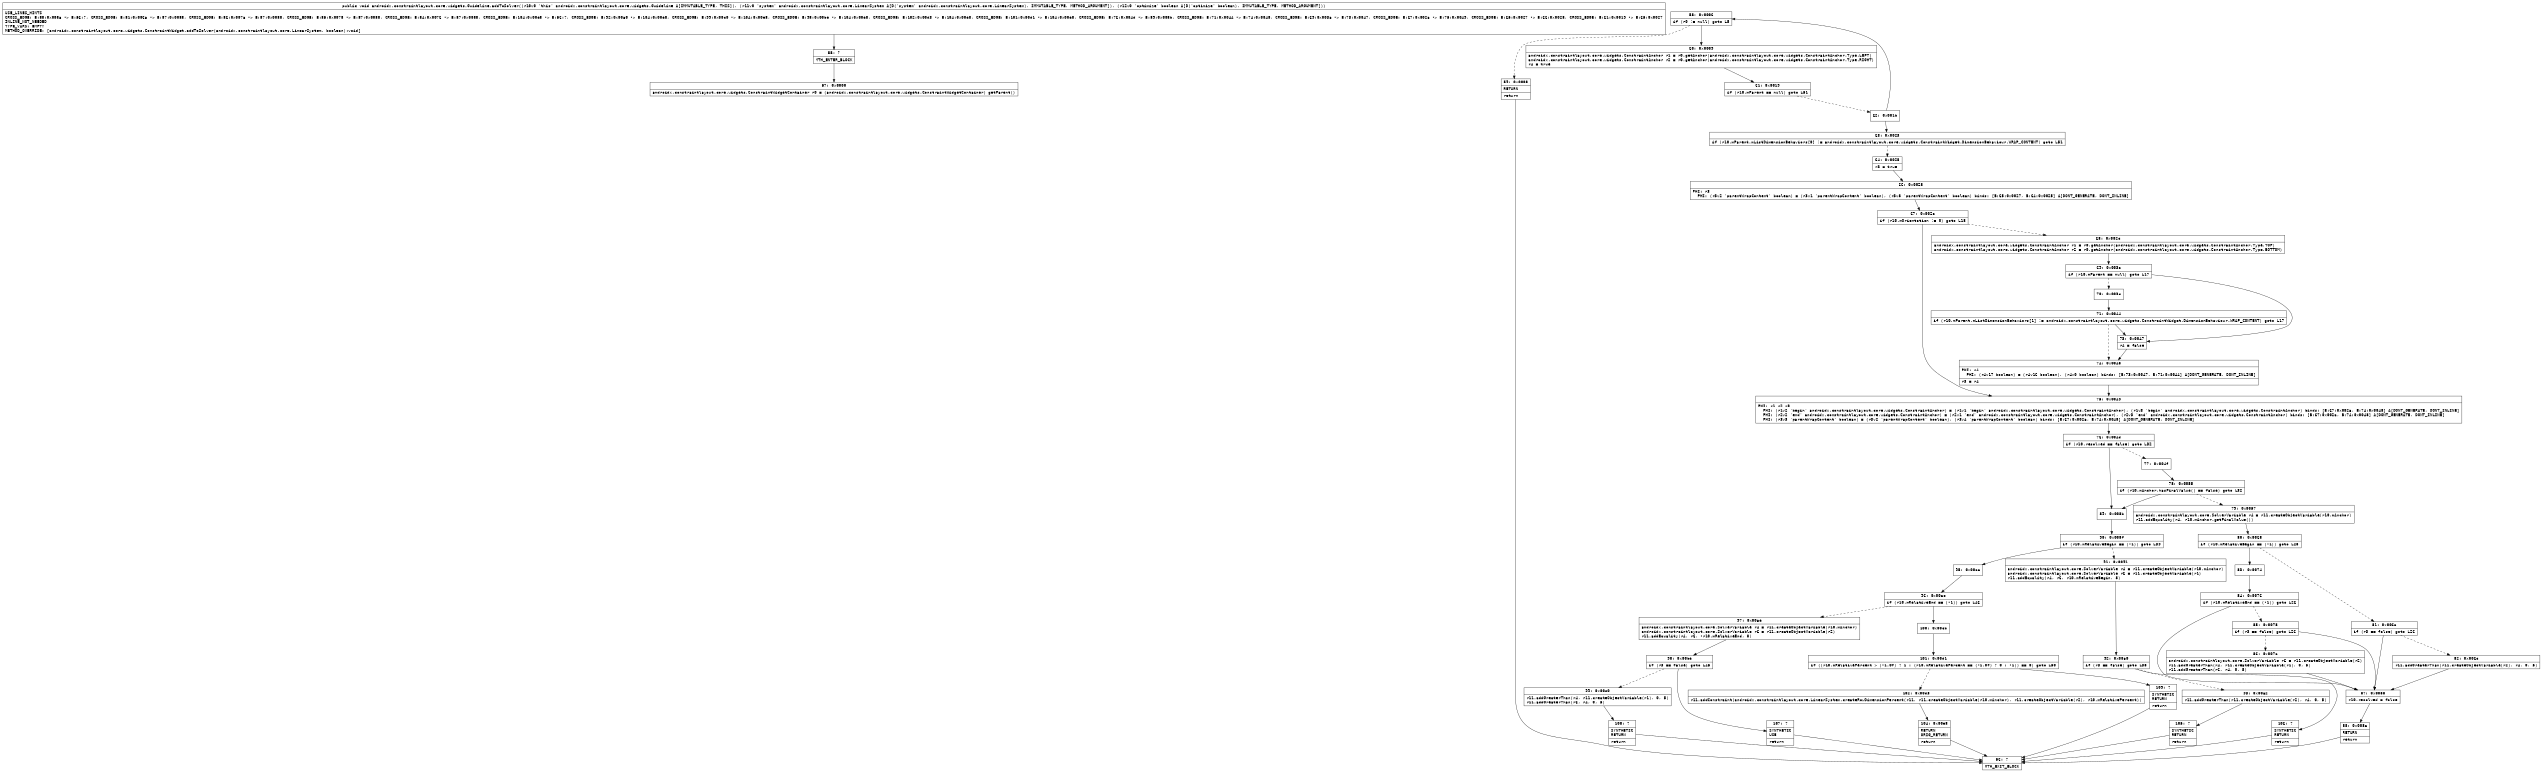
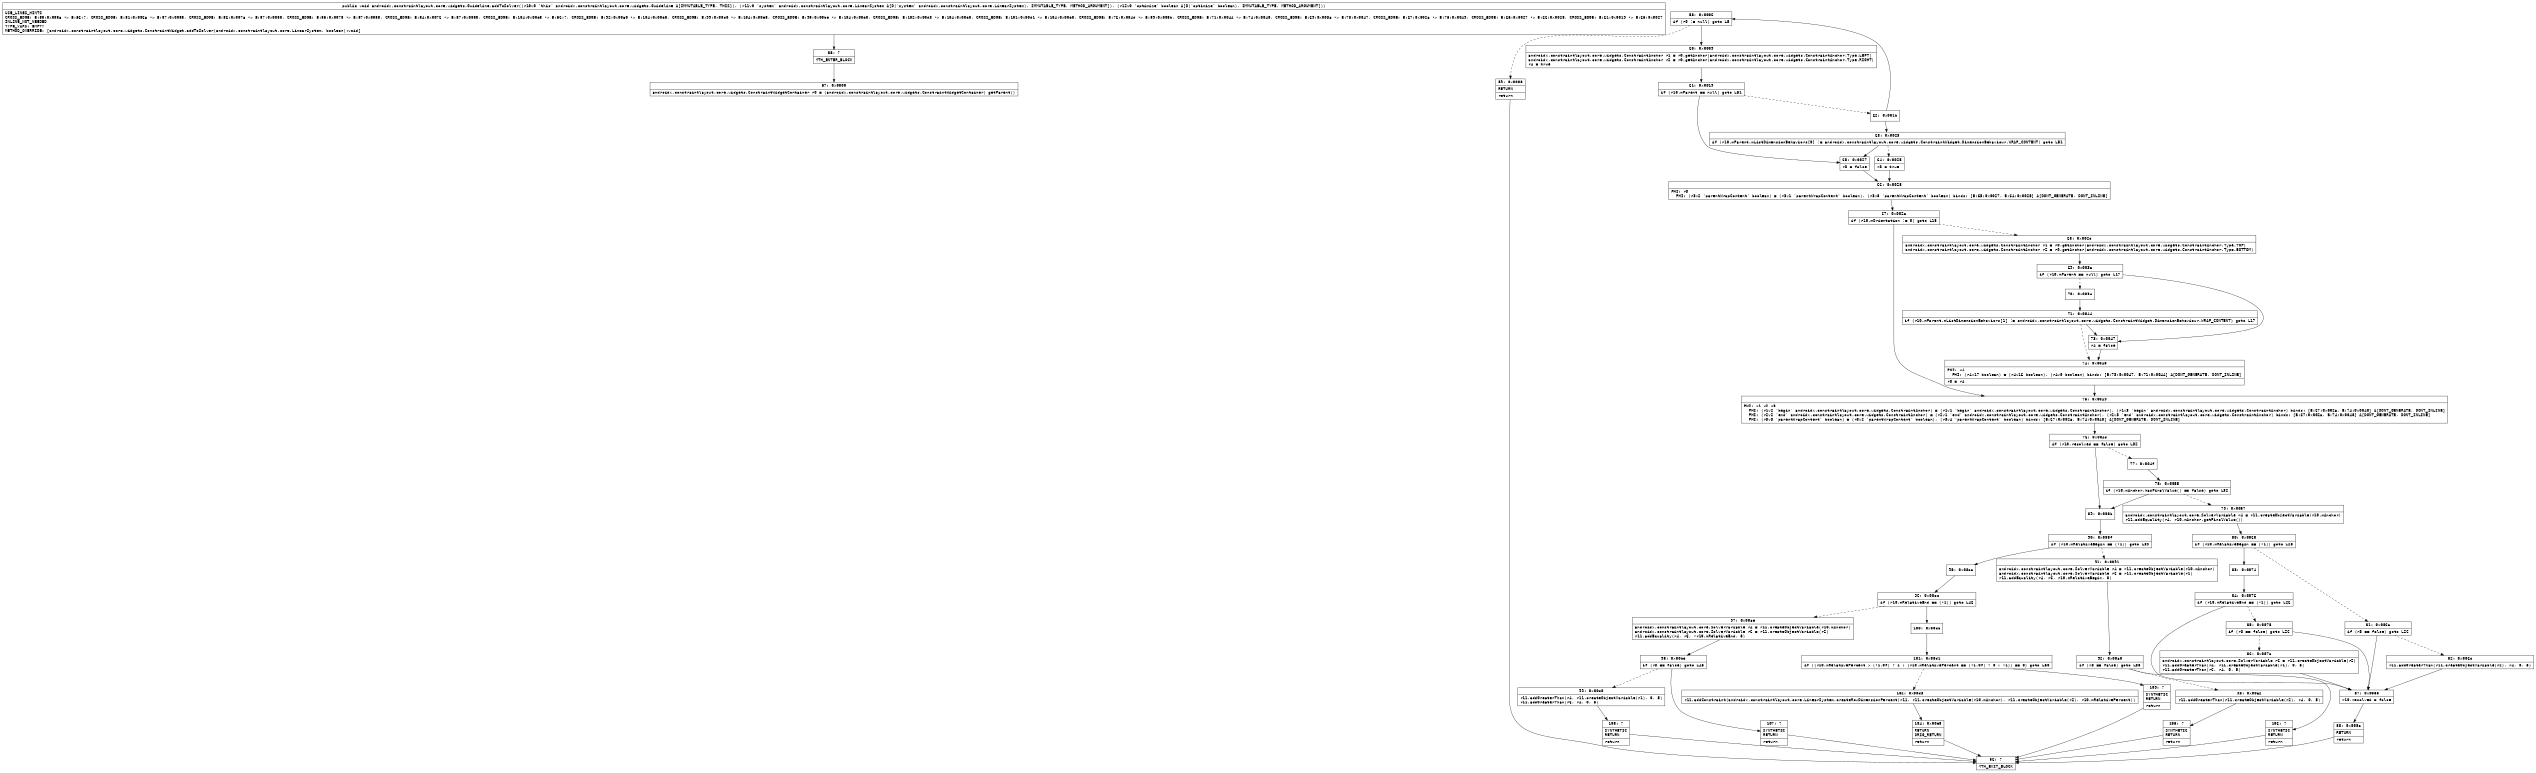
none -> (1855, 164)
(1773, 735) -> (1770, 735)
